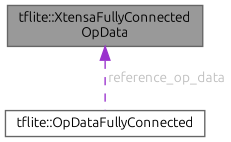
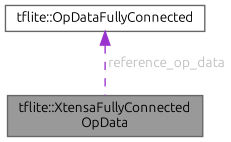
(105, 85) -> (105, 70)
